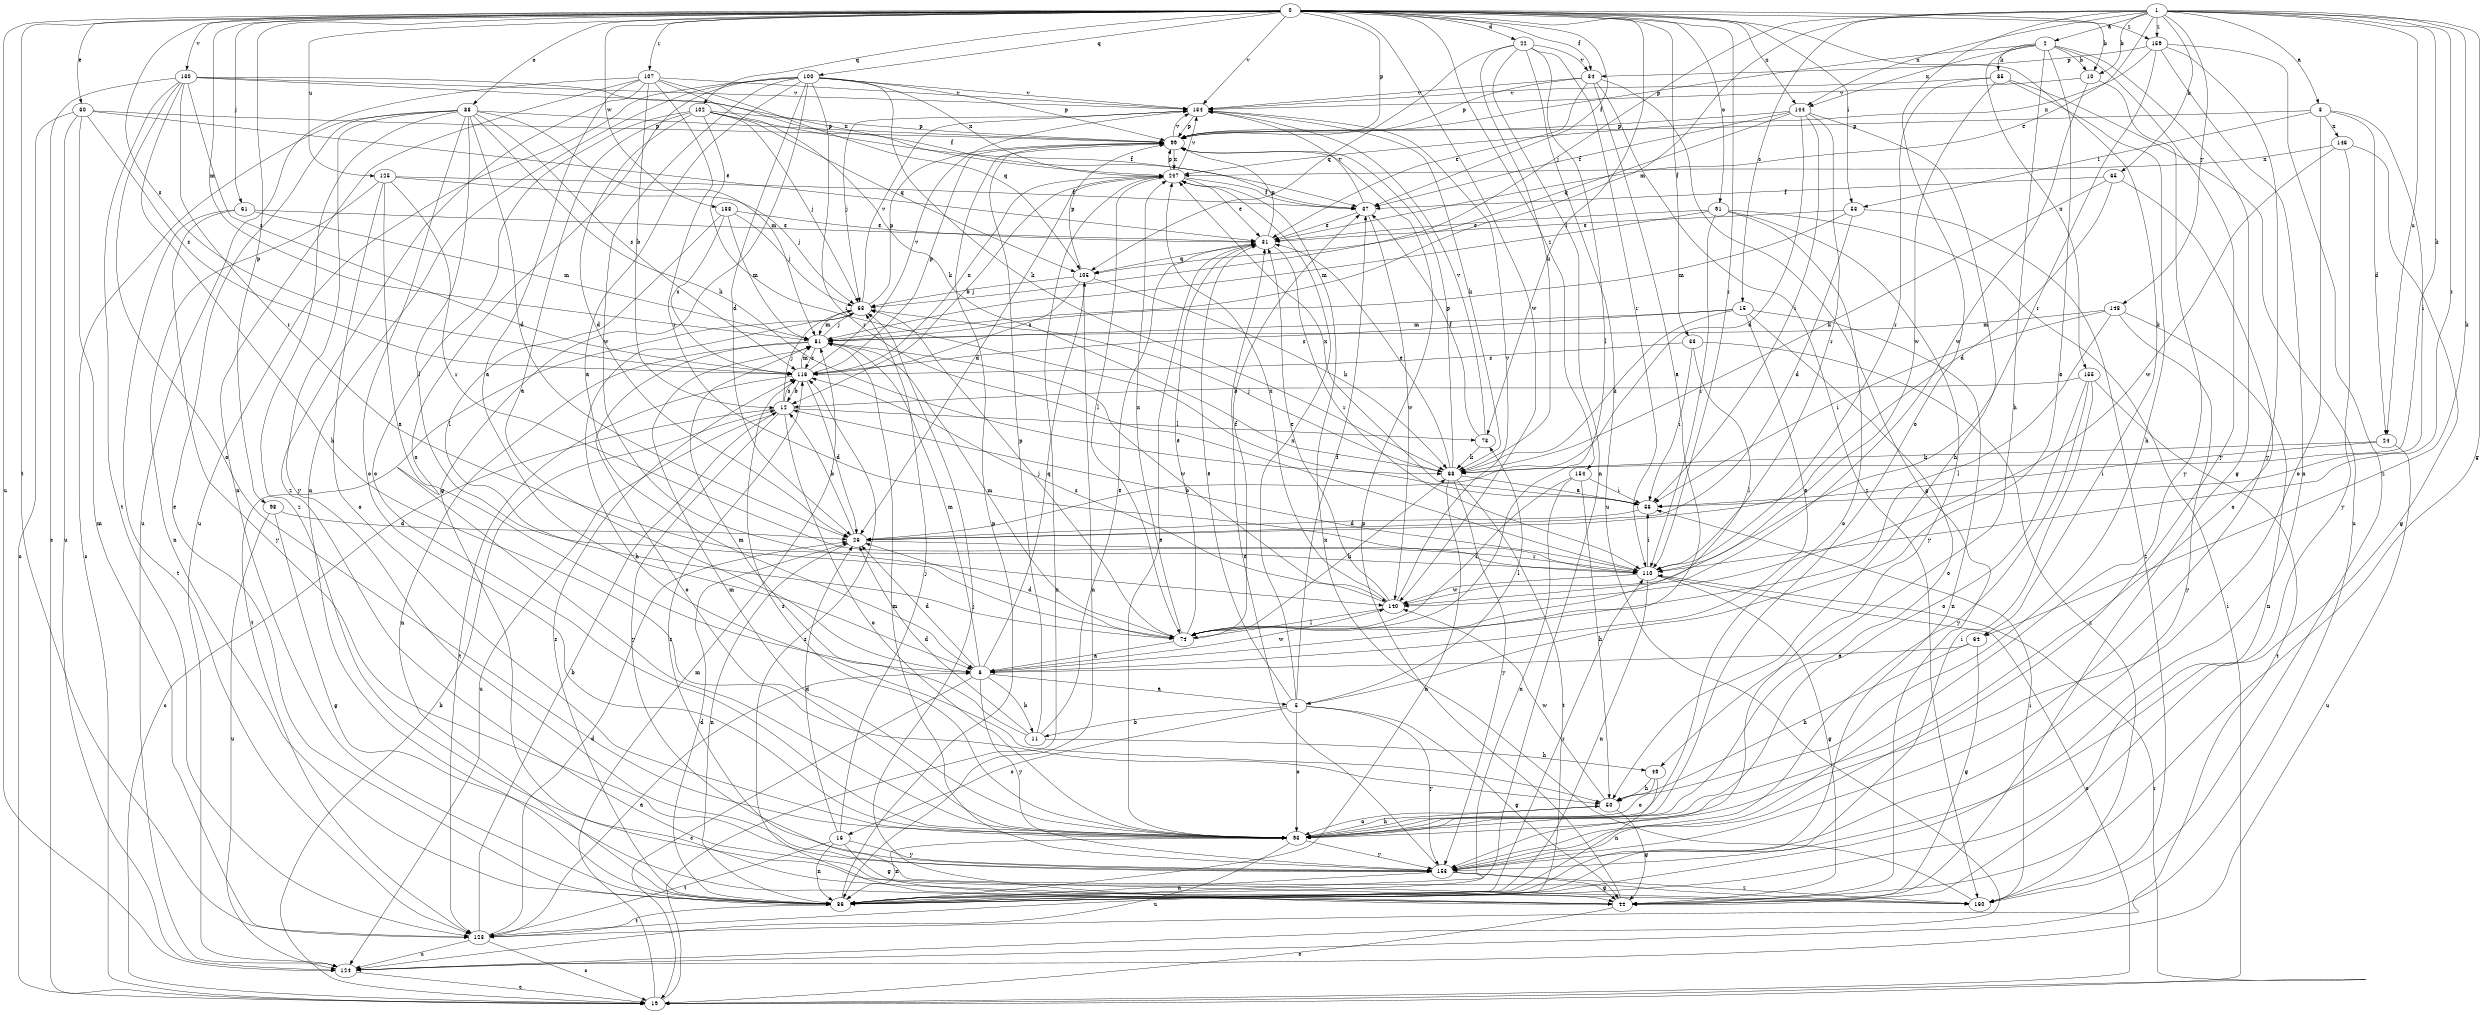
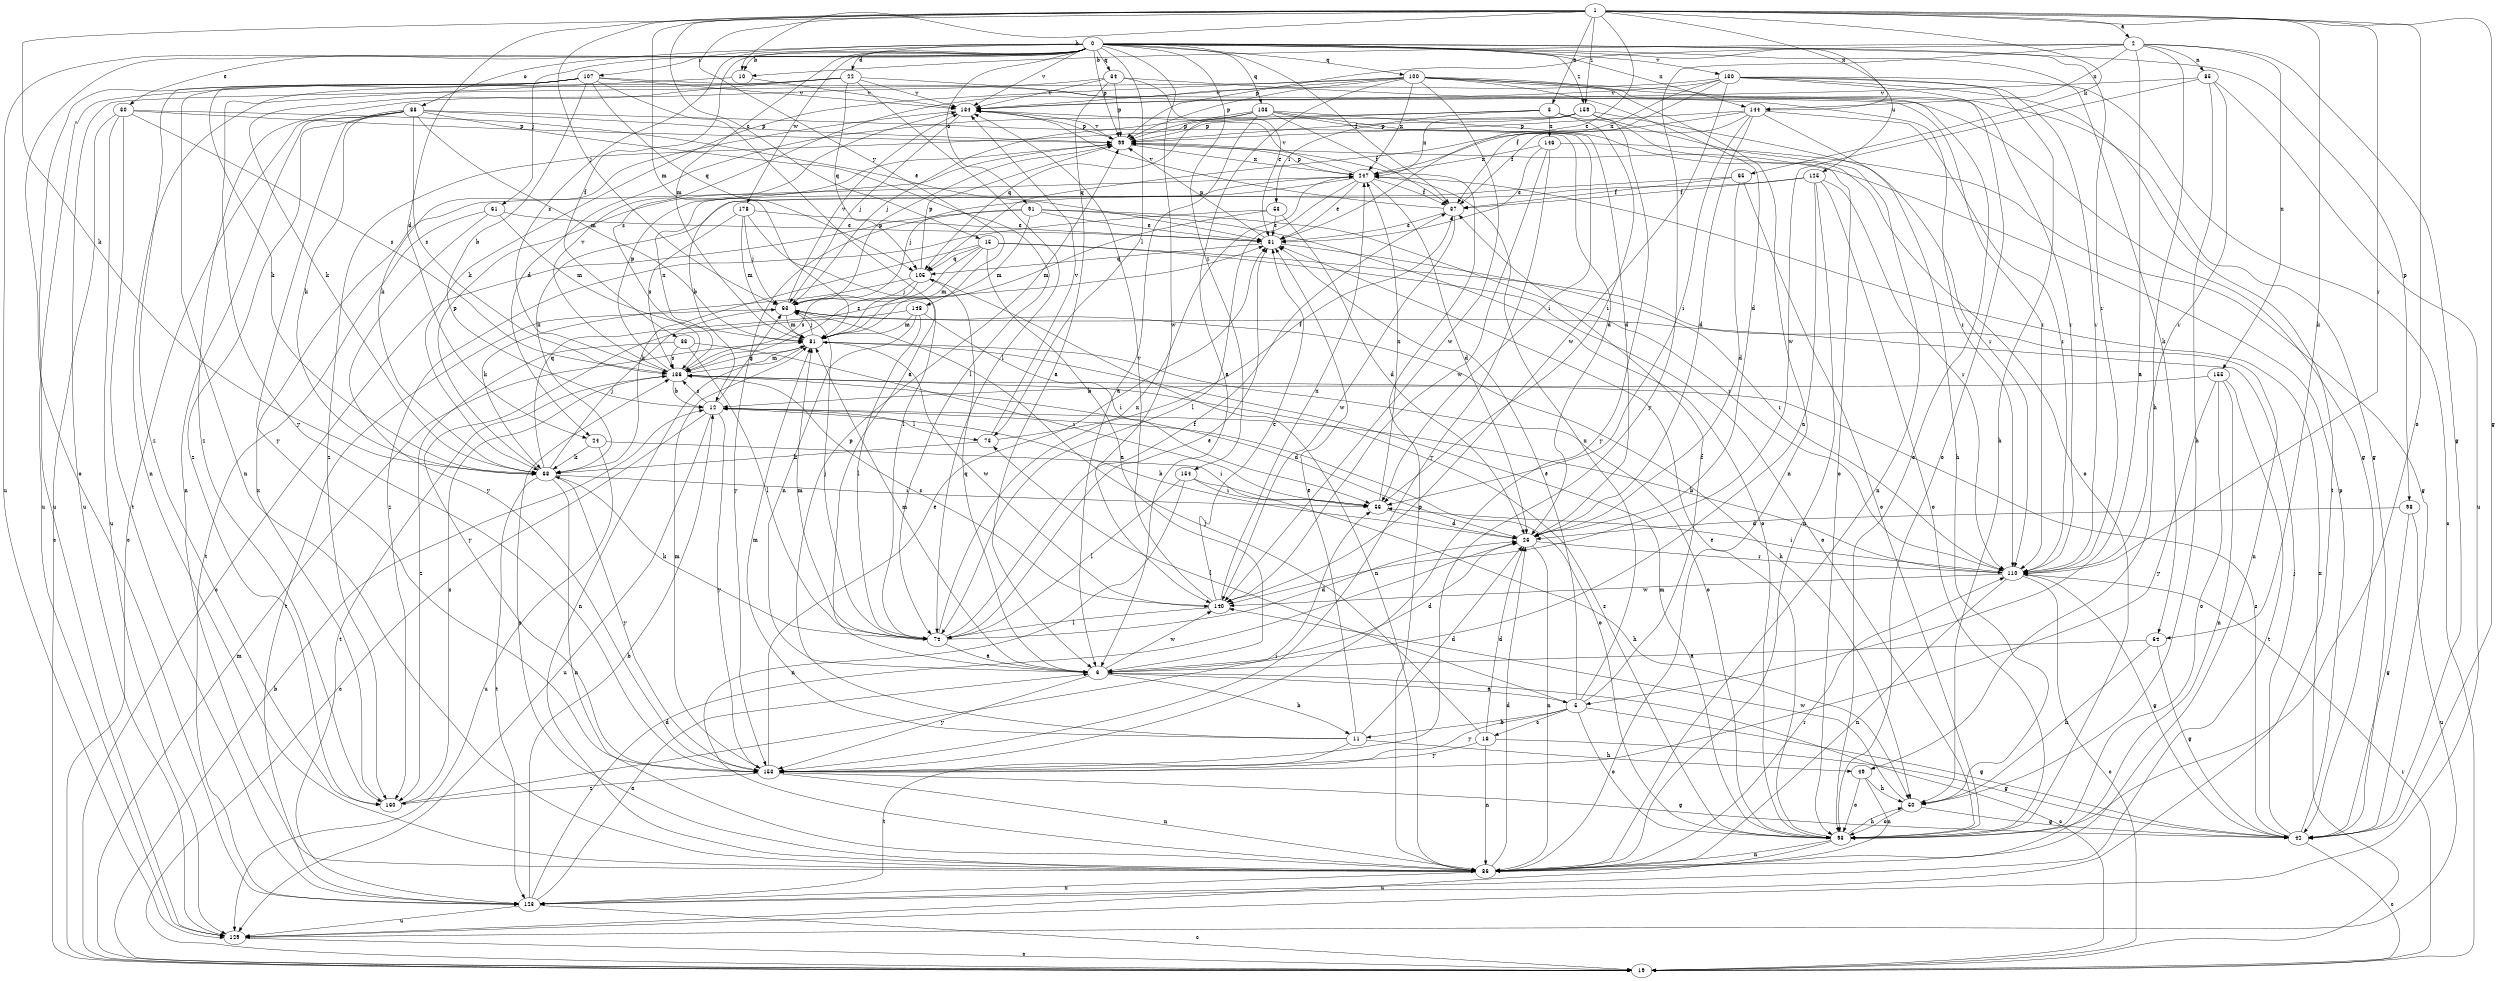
(1756, 28) -> none
(1579, 44) -> (1106, 60)
(1562, 51) -> (906, 93)
(2002, 60) -> (2198, 60)
(1877, 69) -> (1333, 127)
(700, 110) -> (1263, 110)
(726, 209) -> (744, 209)
none -> (1431, 226)
(2413, 226) -> (410, 226)
none -> (955, 255)
(1401, 358) -> (553, 358)
(803, 375) -> (677, 375)
(23, 474) -> (80, 474)
(1844, 476) -> (1536, 373)
(1578, 491) -> (907, 491)
(991, 499) -> (807, 543)
(175, 507) -> (186, 491)
(100, 524) -> (133, 507)
(2228, 607) -> (217, 590)
(1962, 640) -> (2219, 623)
(599, 699) -> none
(1367, 854) -> none
(1802, 871) -> (769, 600)
(680, 887) -> (913, 785)
(1622, 905) -> (2299, 838)
(637, 921) -> (1067, 888)
(346, 971) -> (235, 938)
